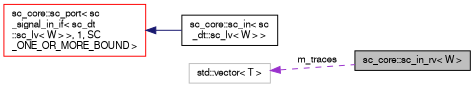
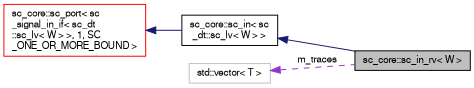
none -> (322, 46)
